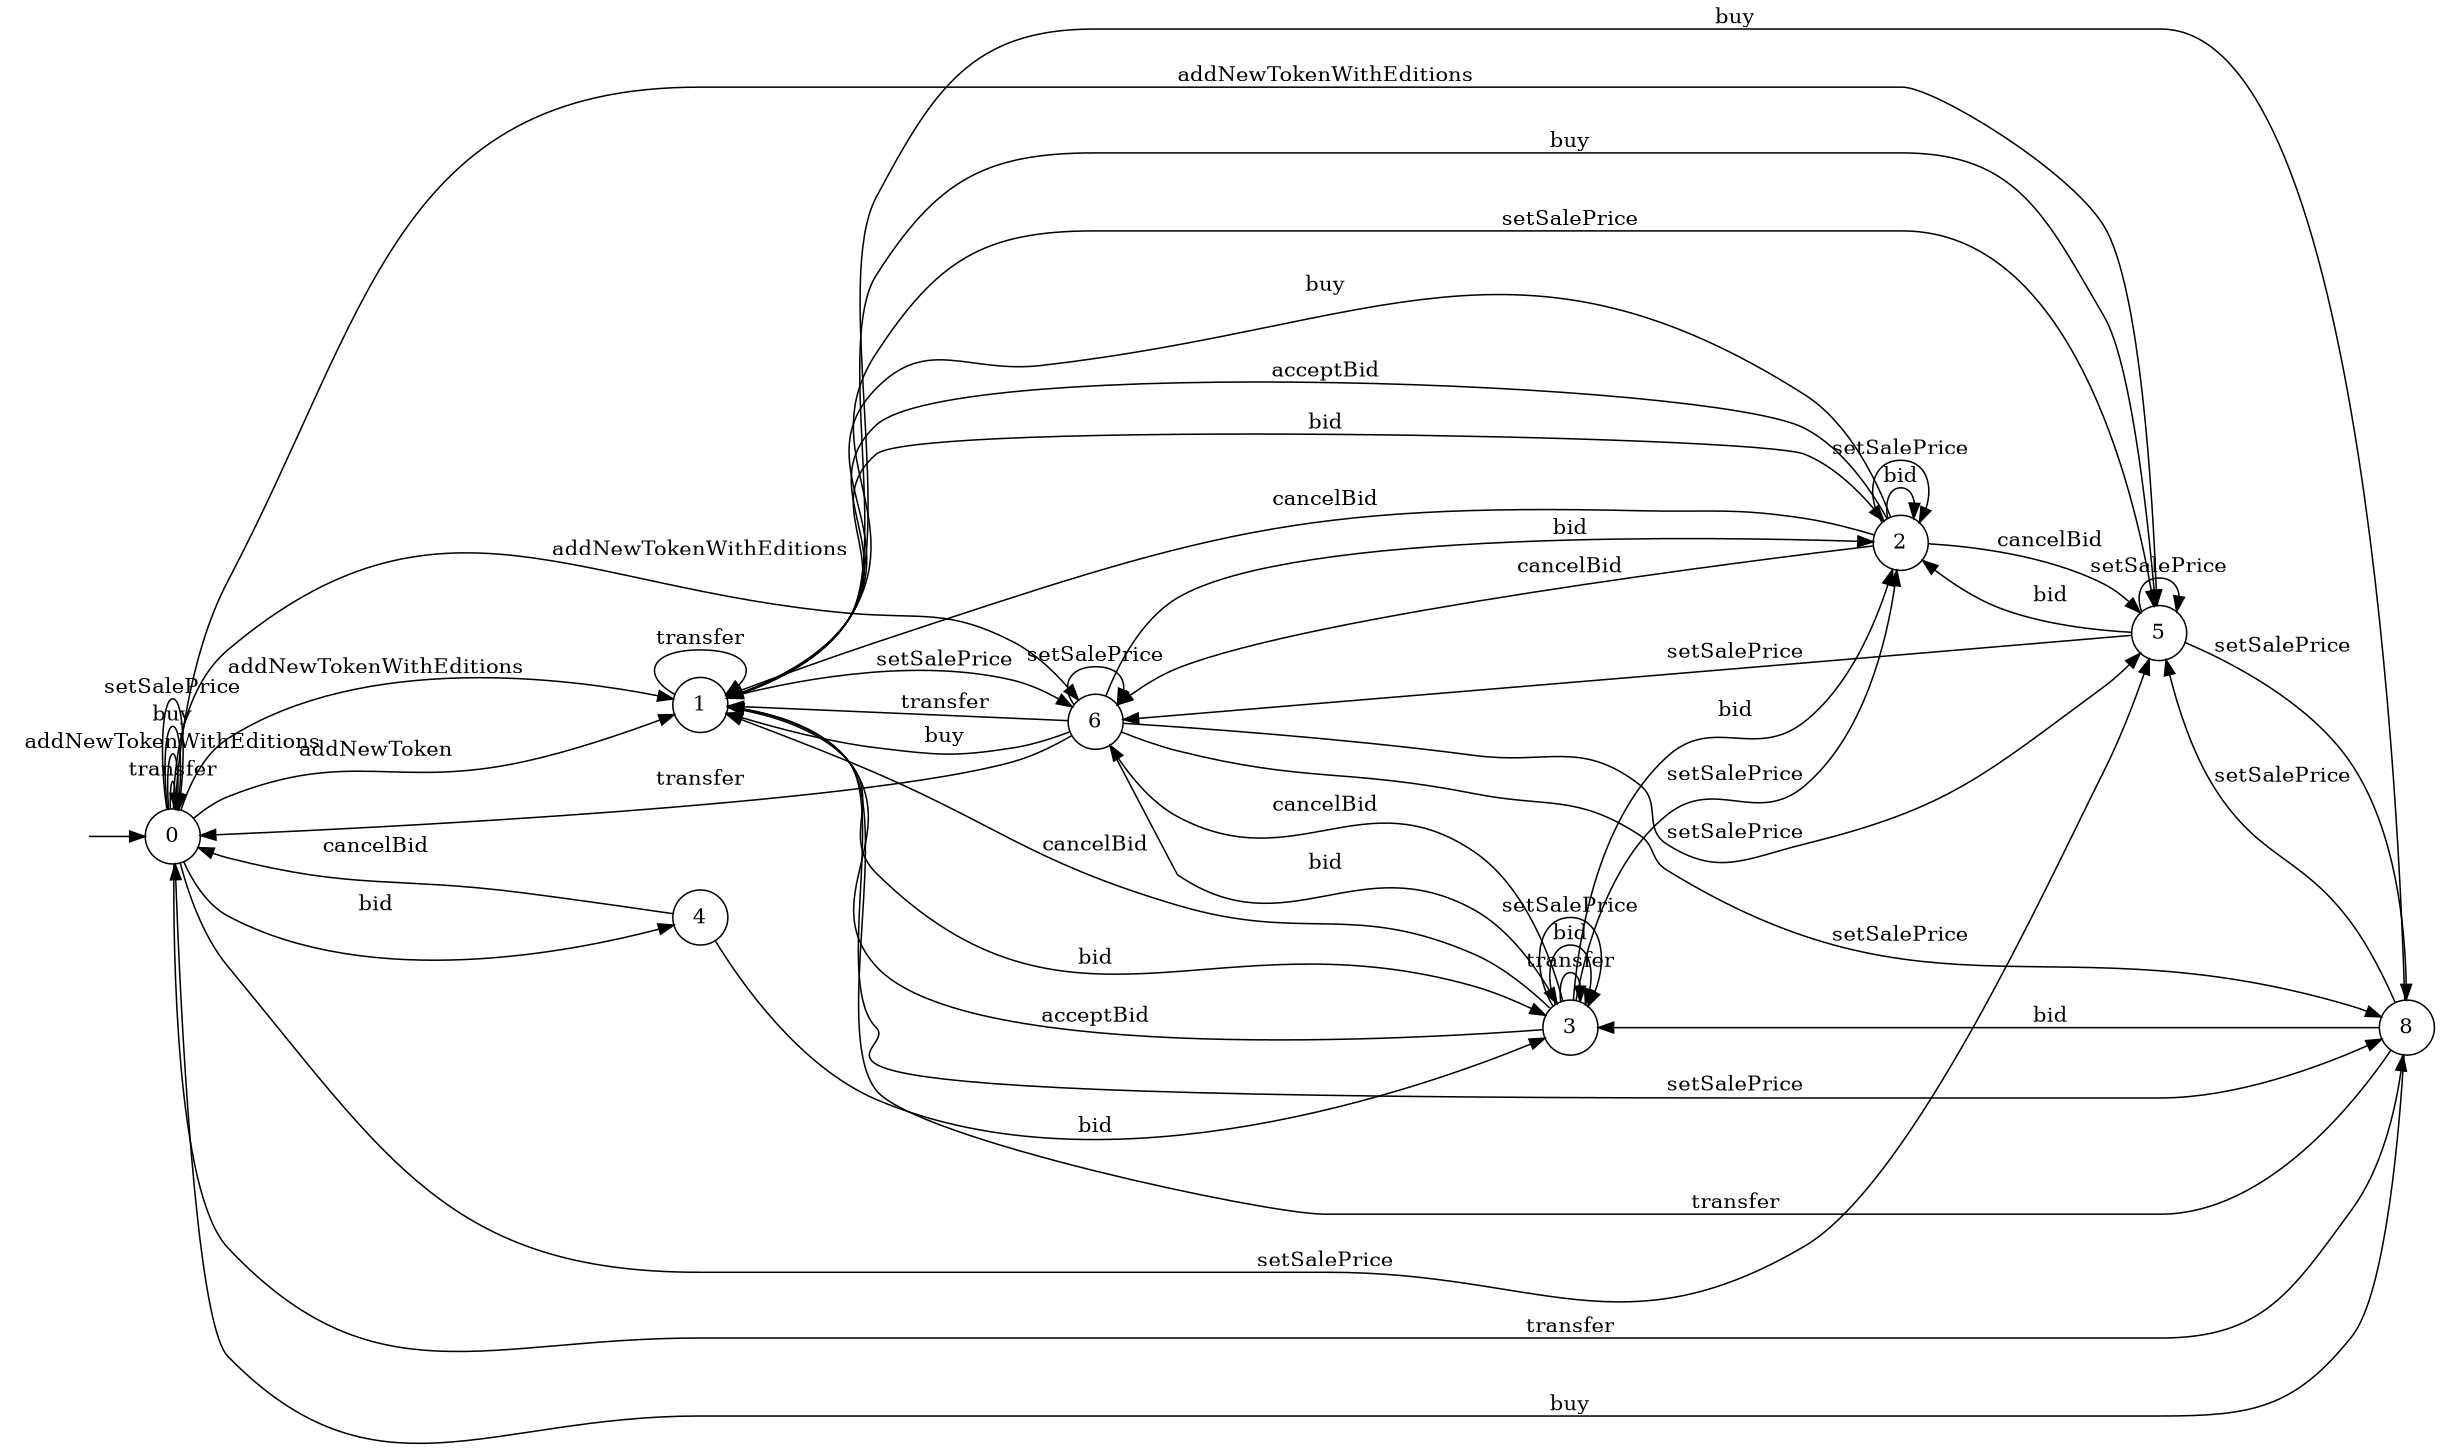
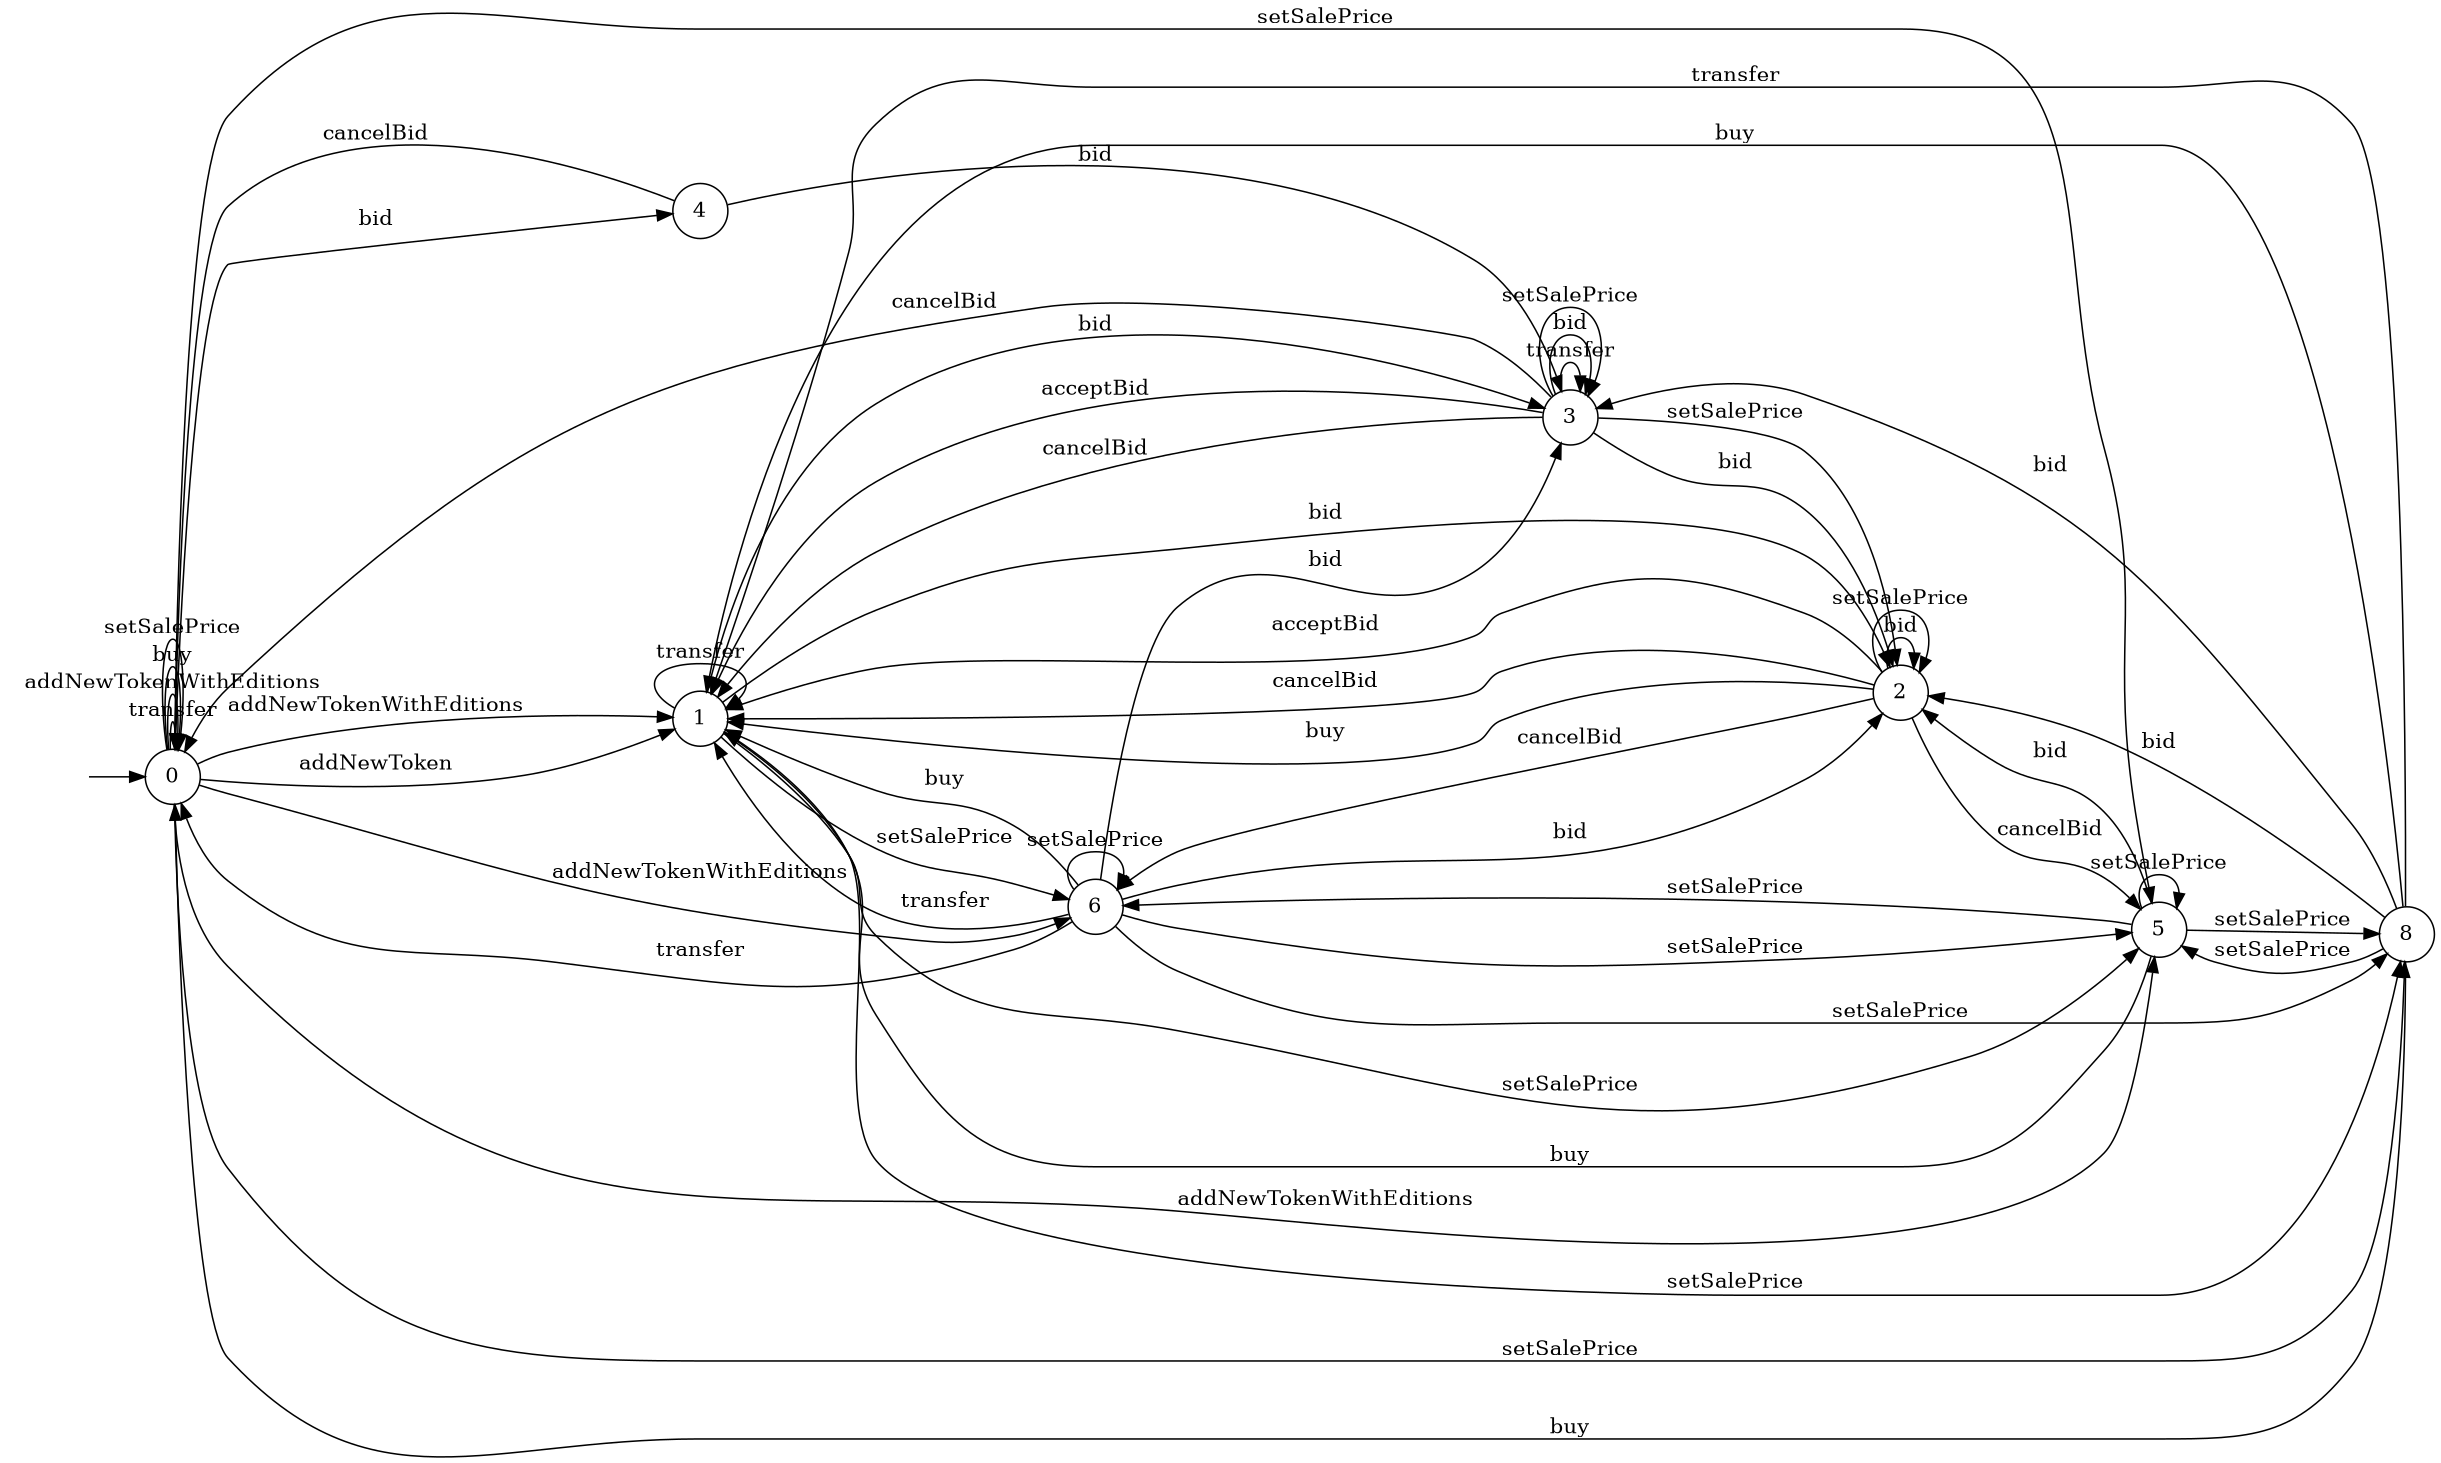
none -> (2179, 777)
(1373, 824) -> (857, 339)
(1570, 1327) -> (1570, 1349)
